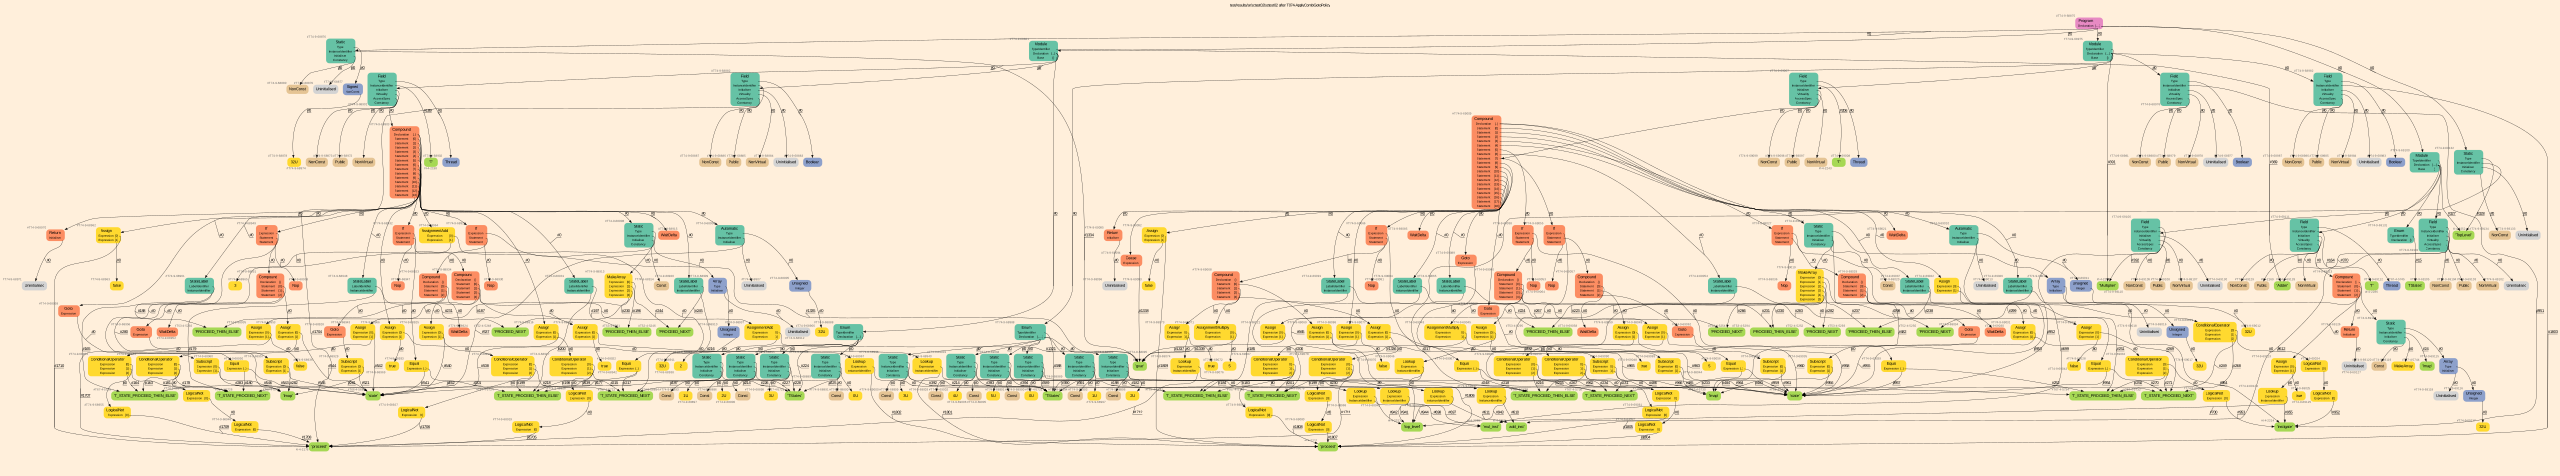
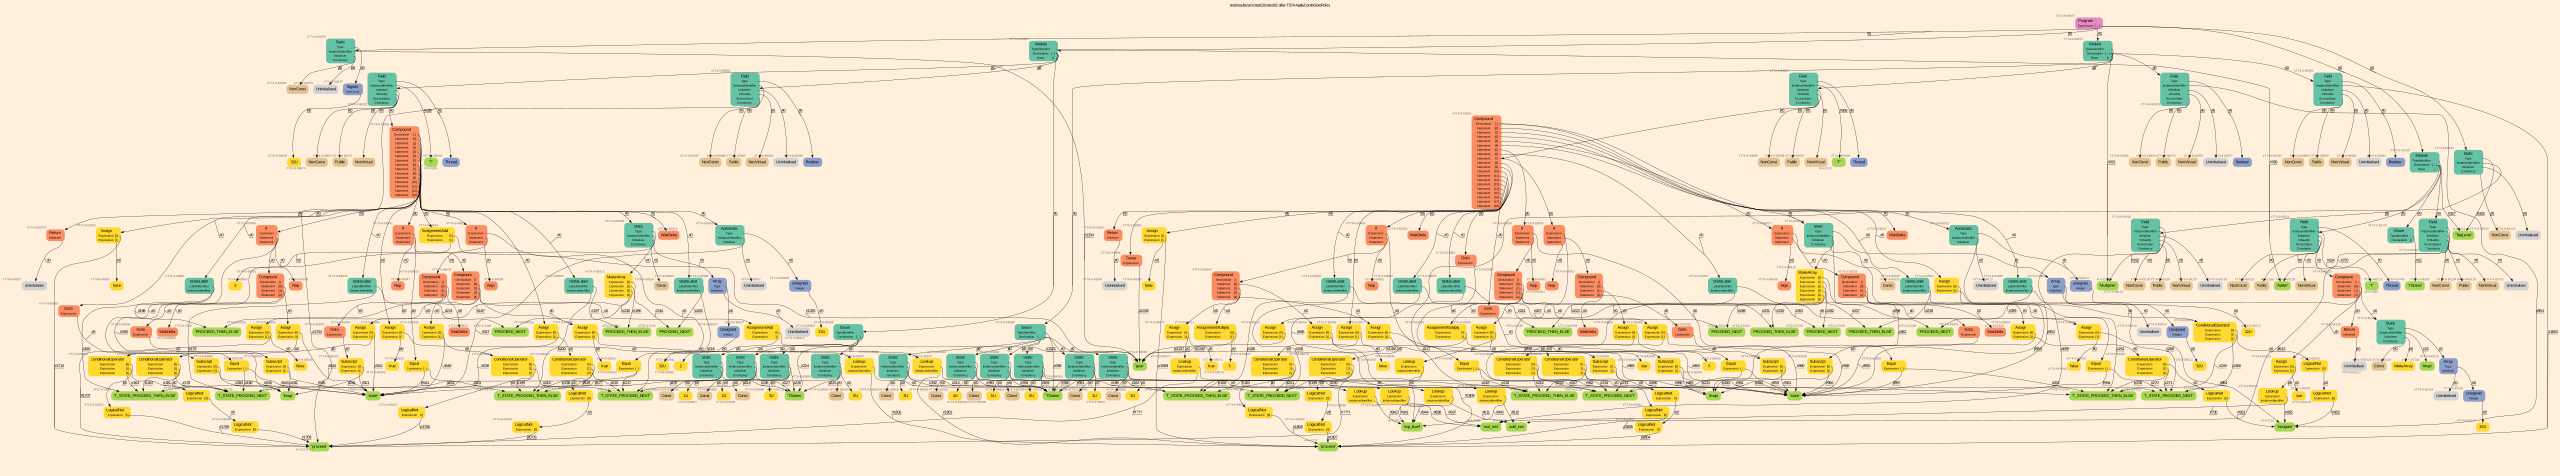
(2086, 26) -> (2086, 26)
